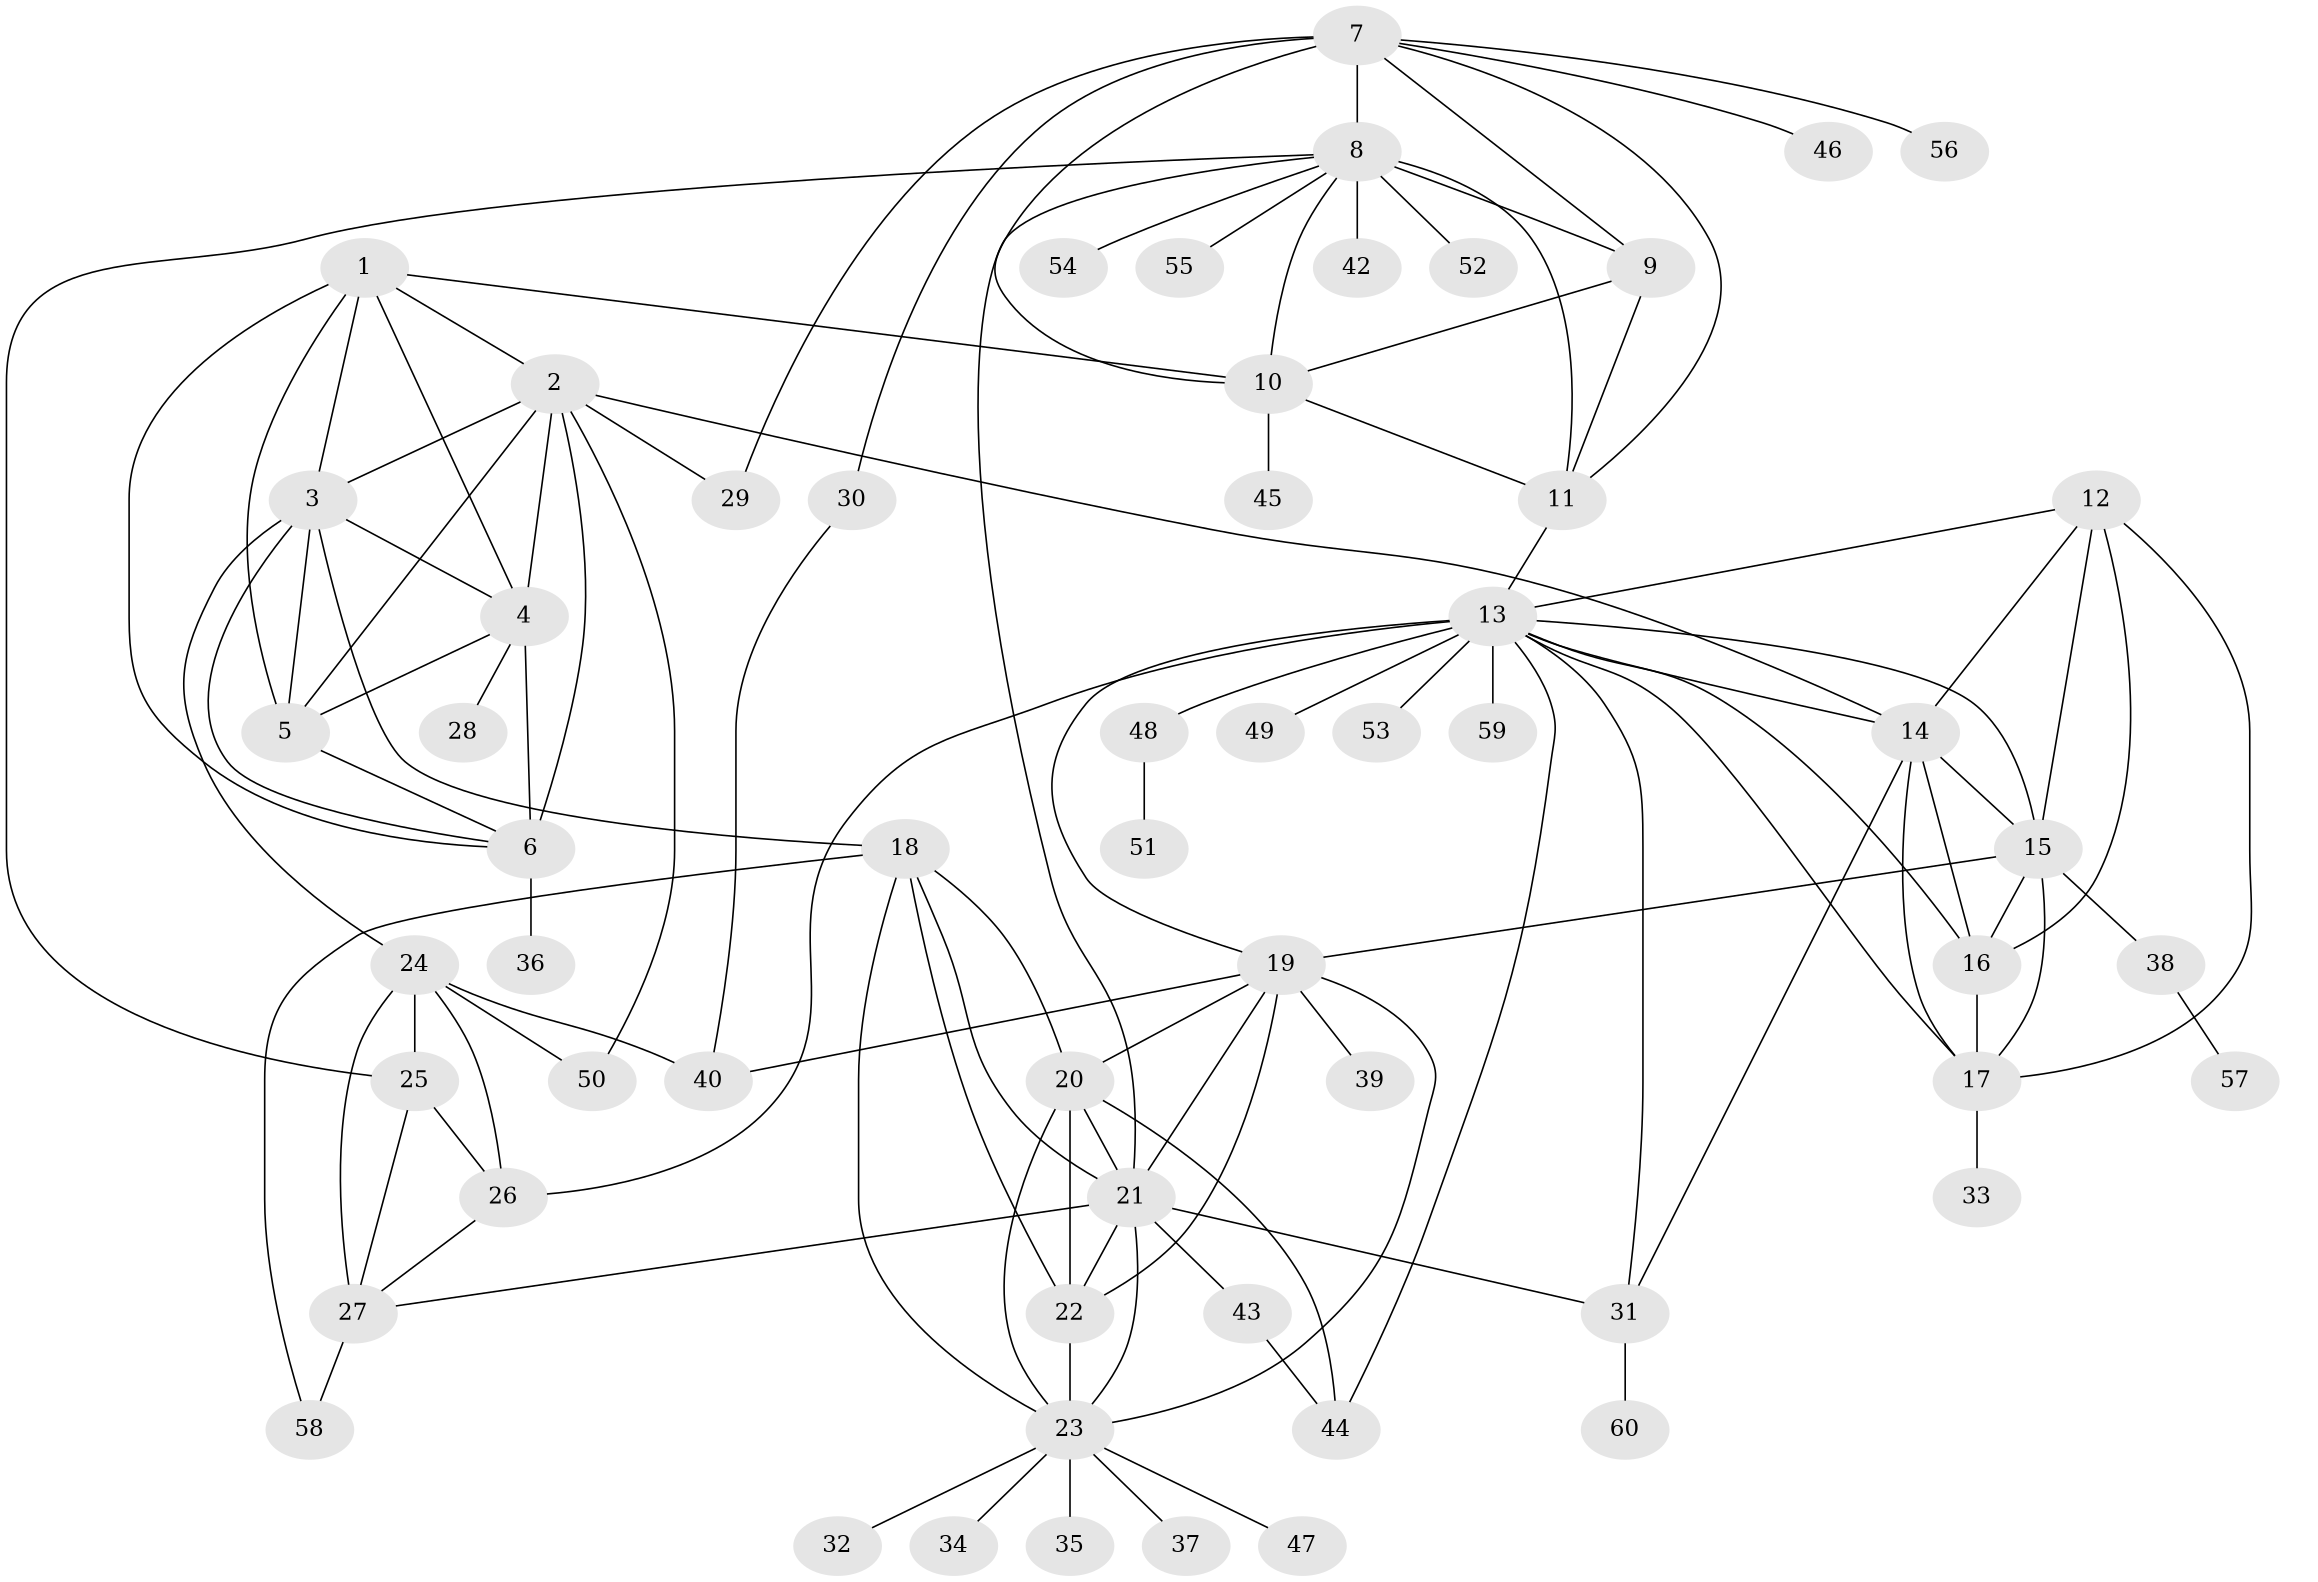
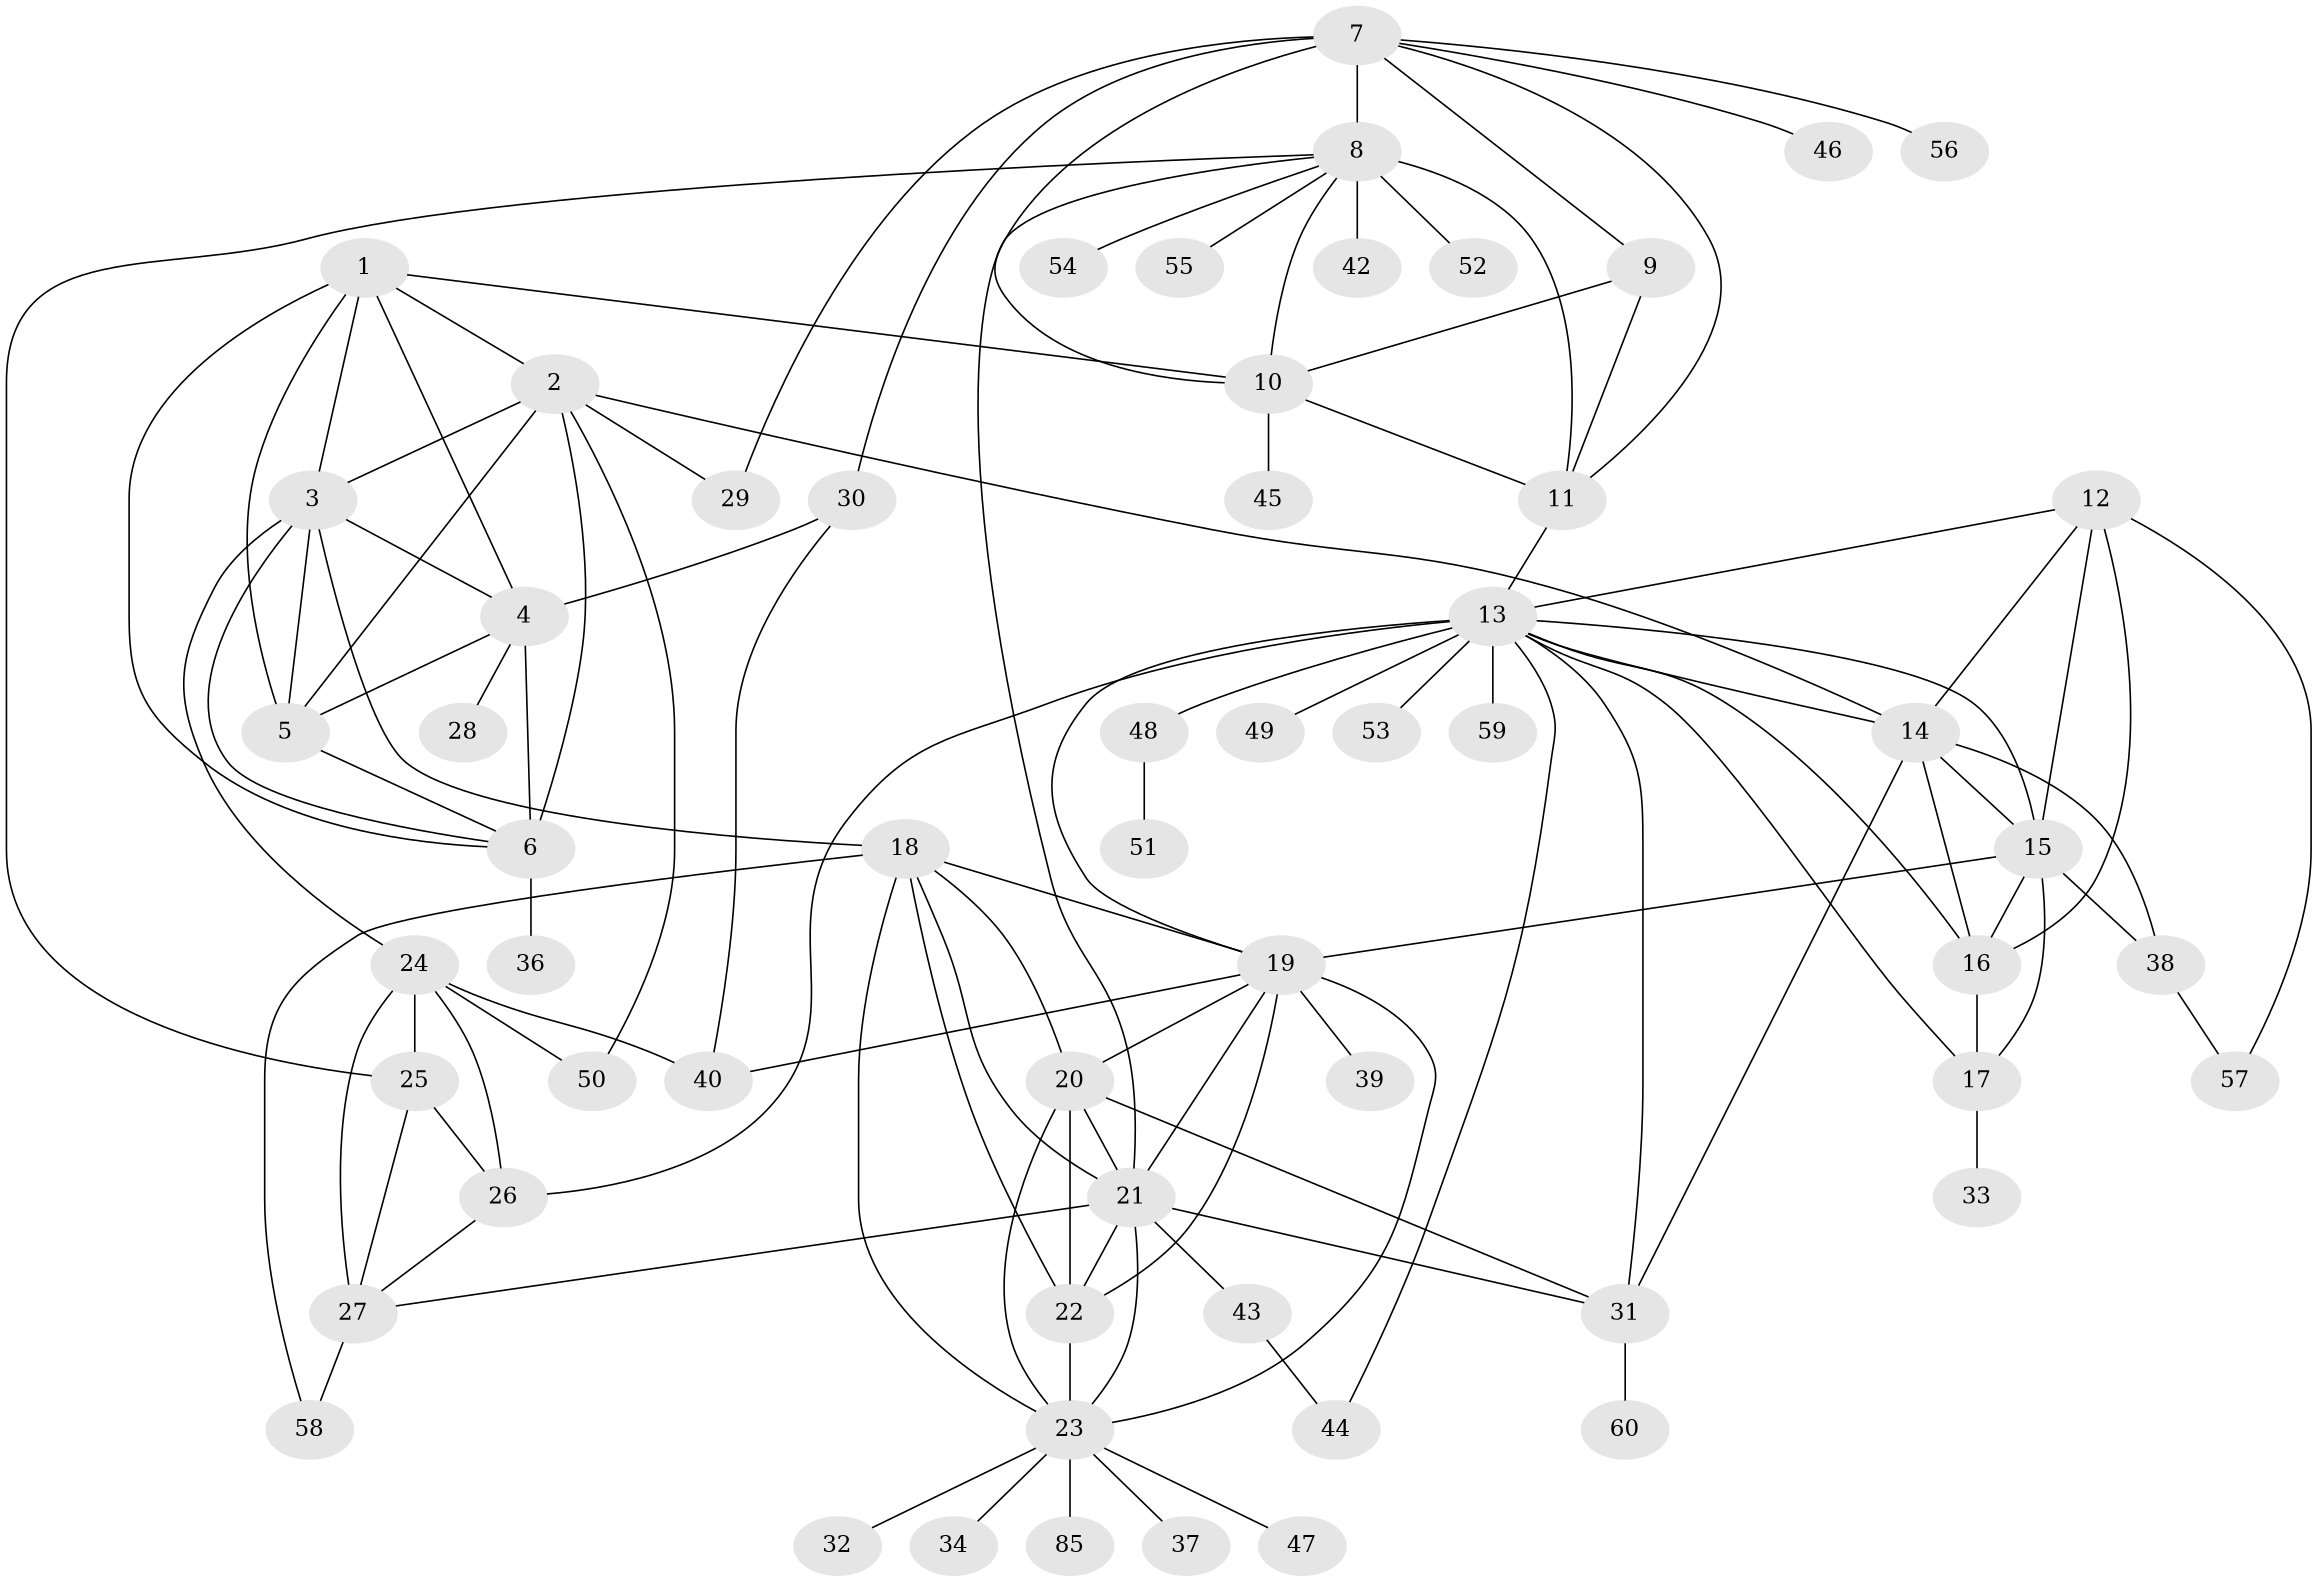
(1527, 216) -> none
(540, 500) -> (693, 565)
(2250, 852) -> (2311, 752)
none -> (1093, 907)
(1905, 914) -> (2085, 810)
(1253, 1214) -> (1347, 1197)
(1070, 1546) -> (1070, 1546)
